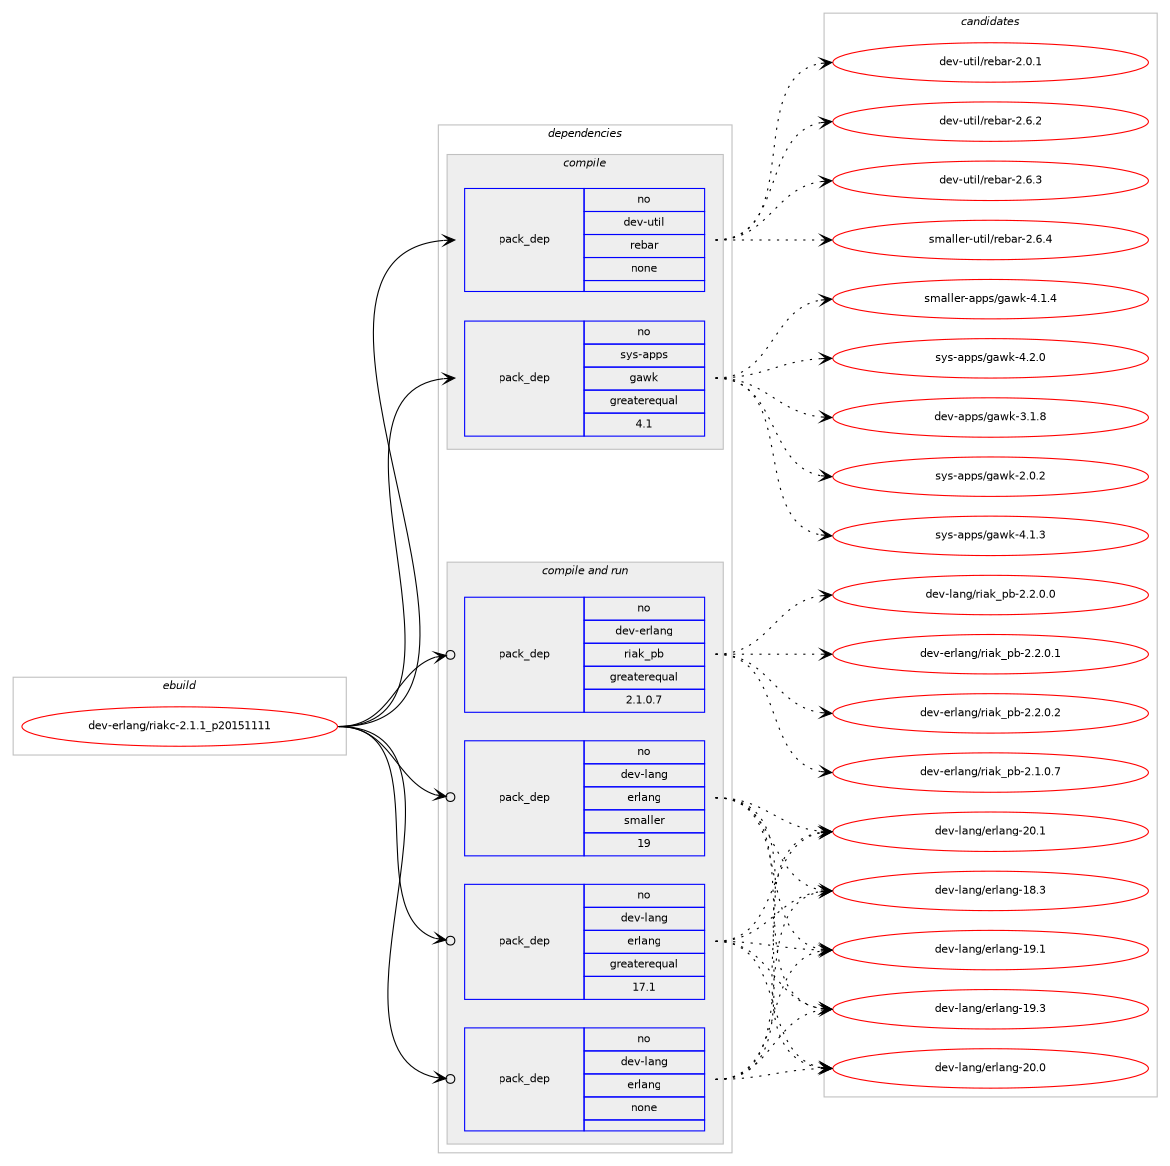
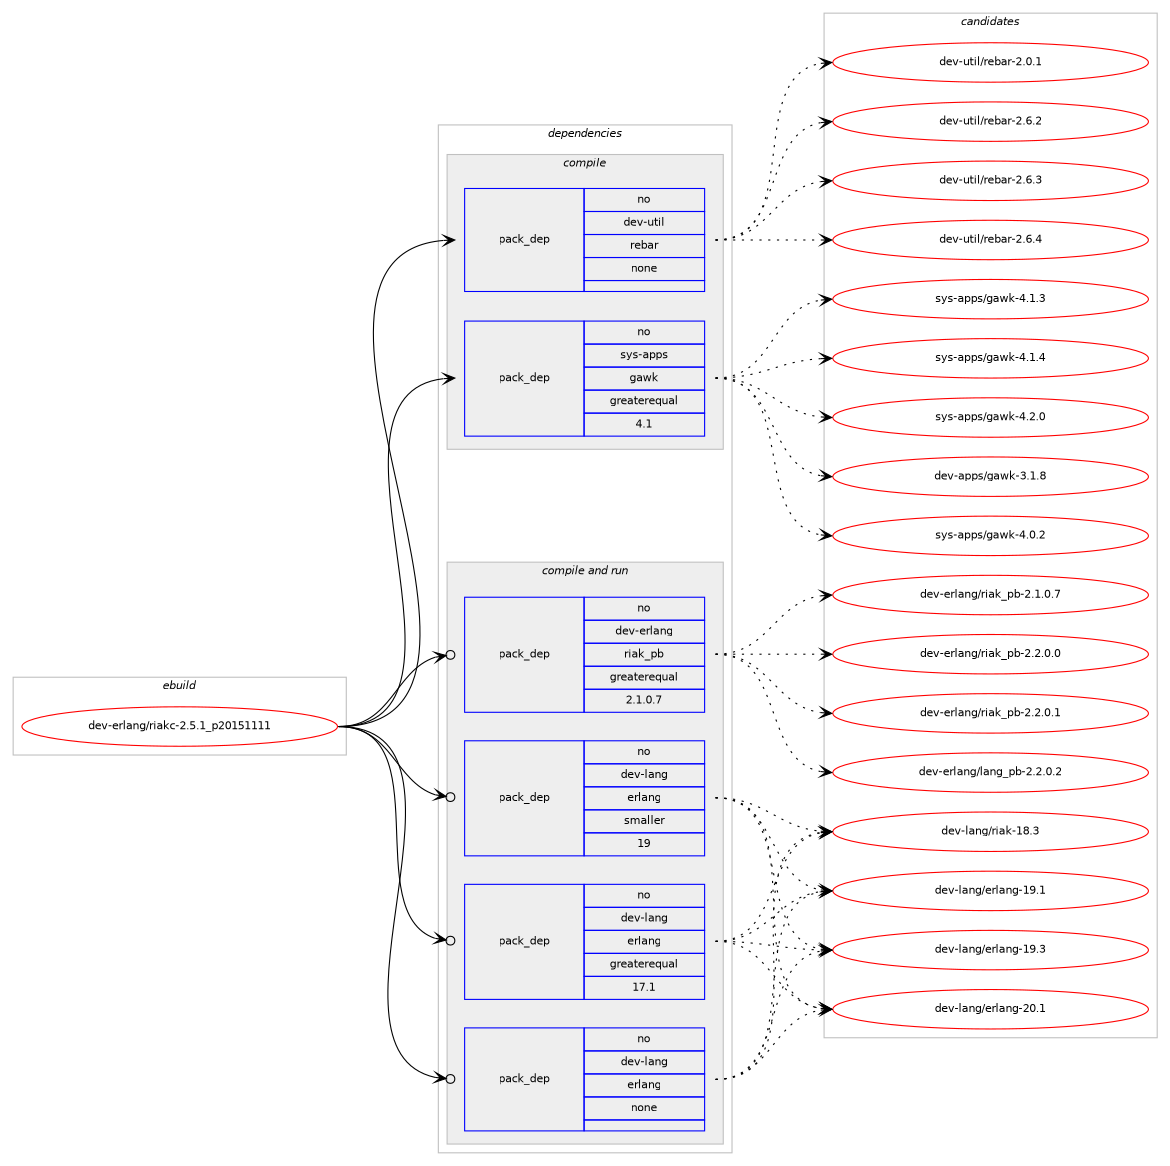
(991, 240) -> (991, 240)
(991, 299) -> (991, 358)
(991, 477) -> (991, 536)
(991, 595) -> (991, 654)
(991, 713) -> (991, 773)
(180, 727) -> (180, 727)
(991, 891) -> (991, 832)
(991, 1068) -> none
